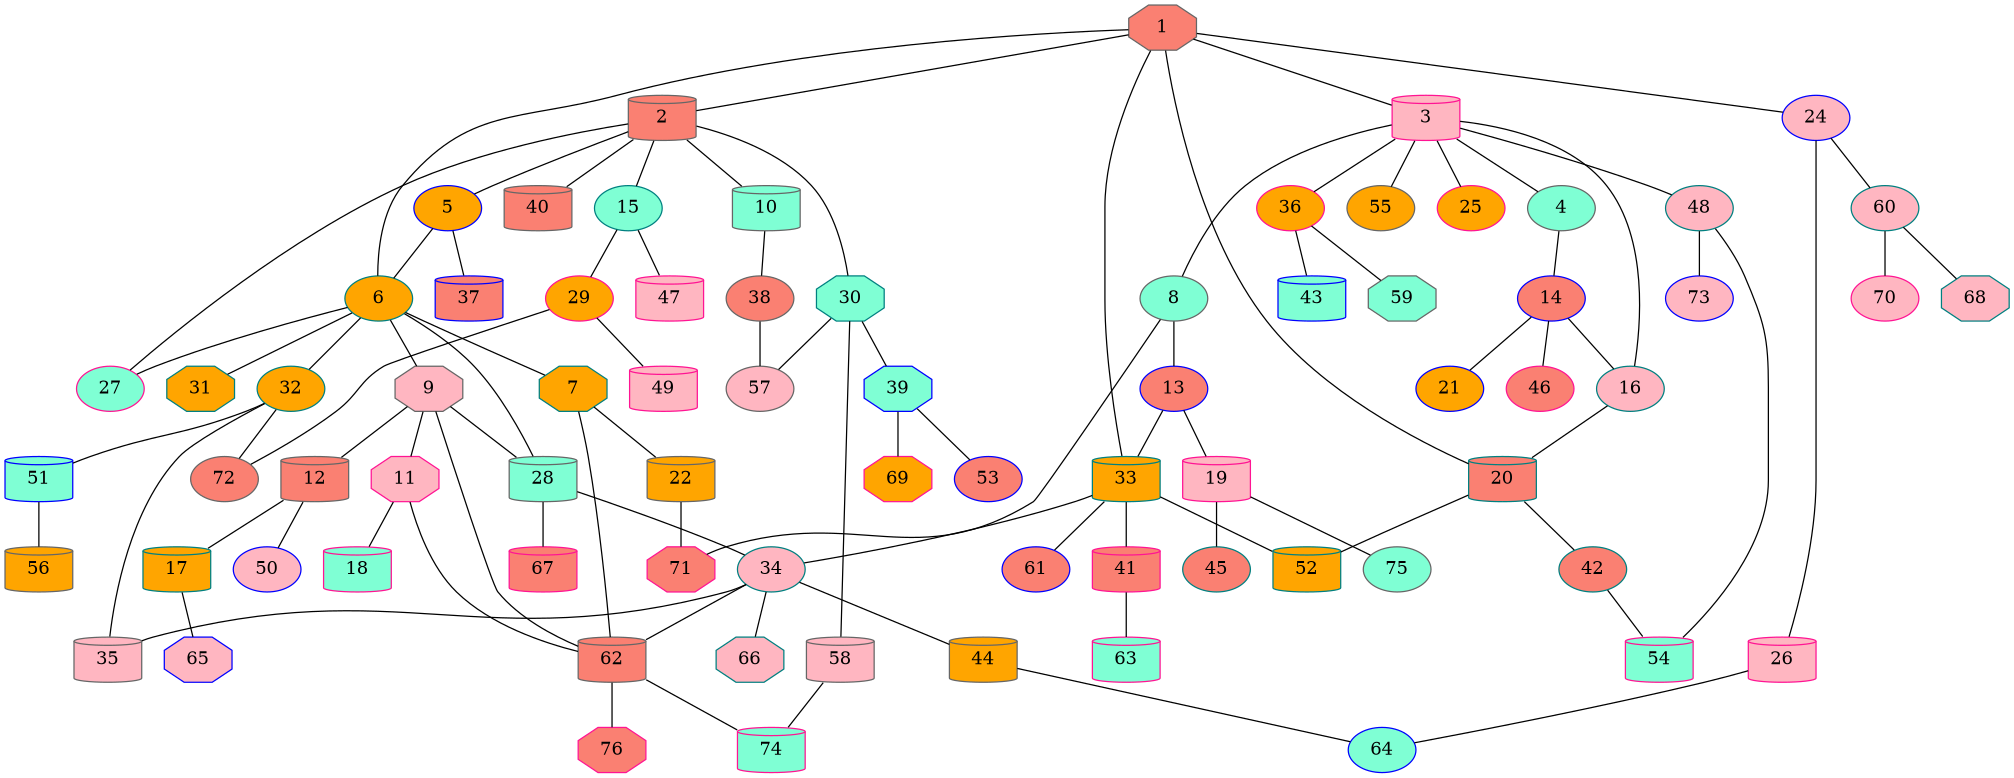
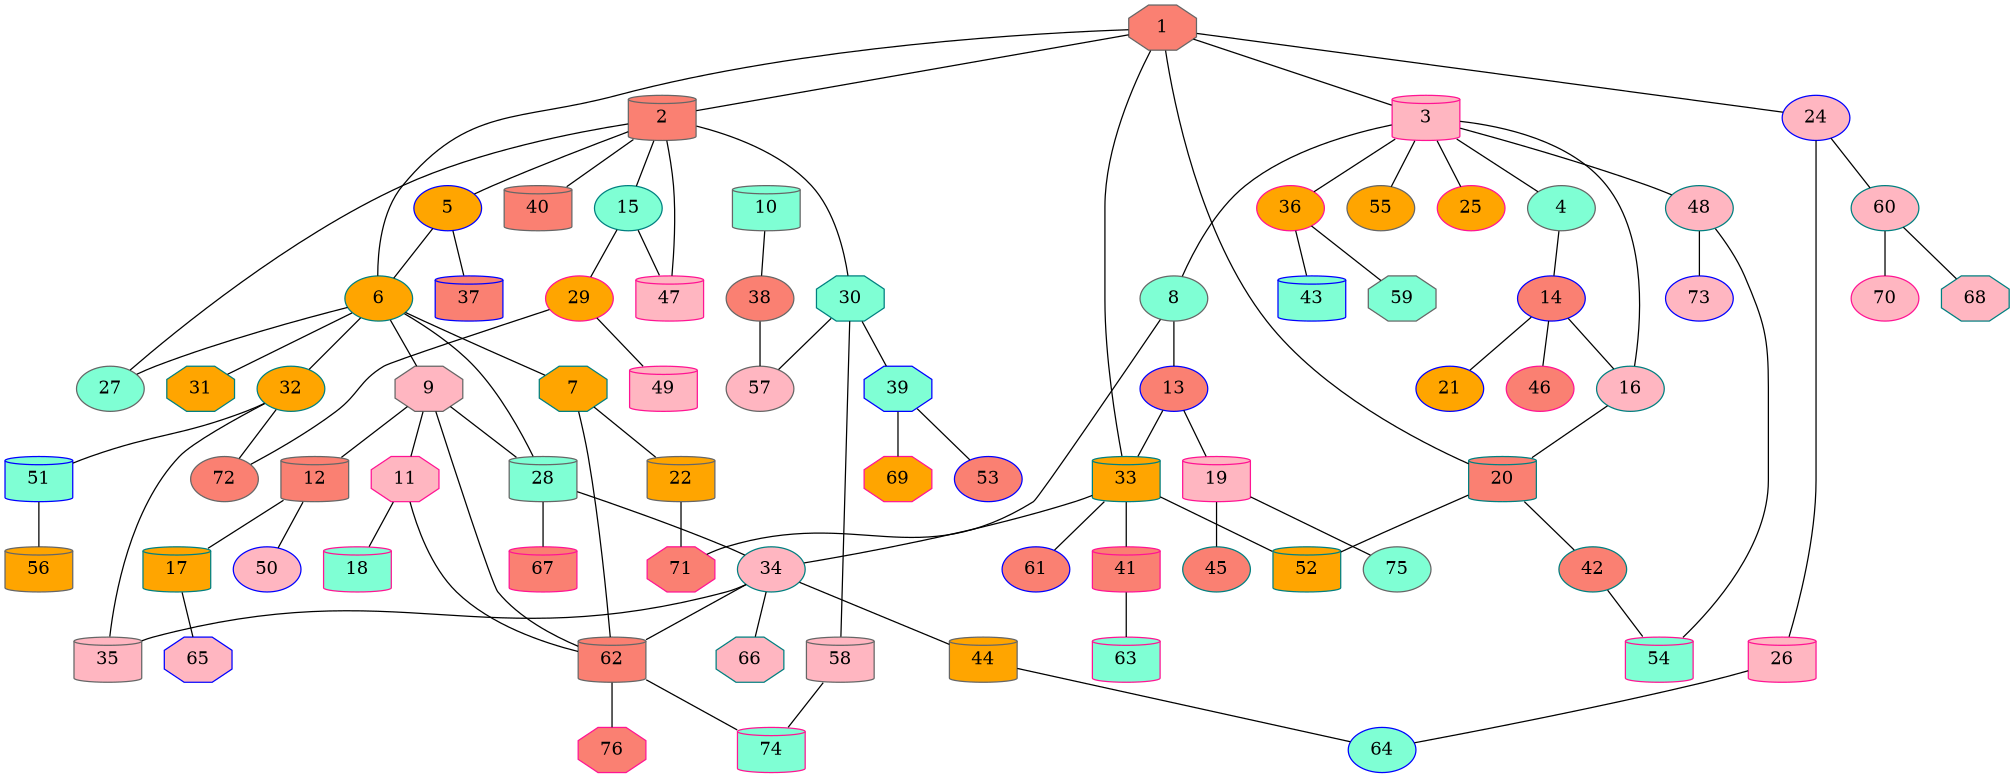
(714, 163) -> (675, 208)
(110, 389) -> (110, 389)
